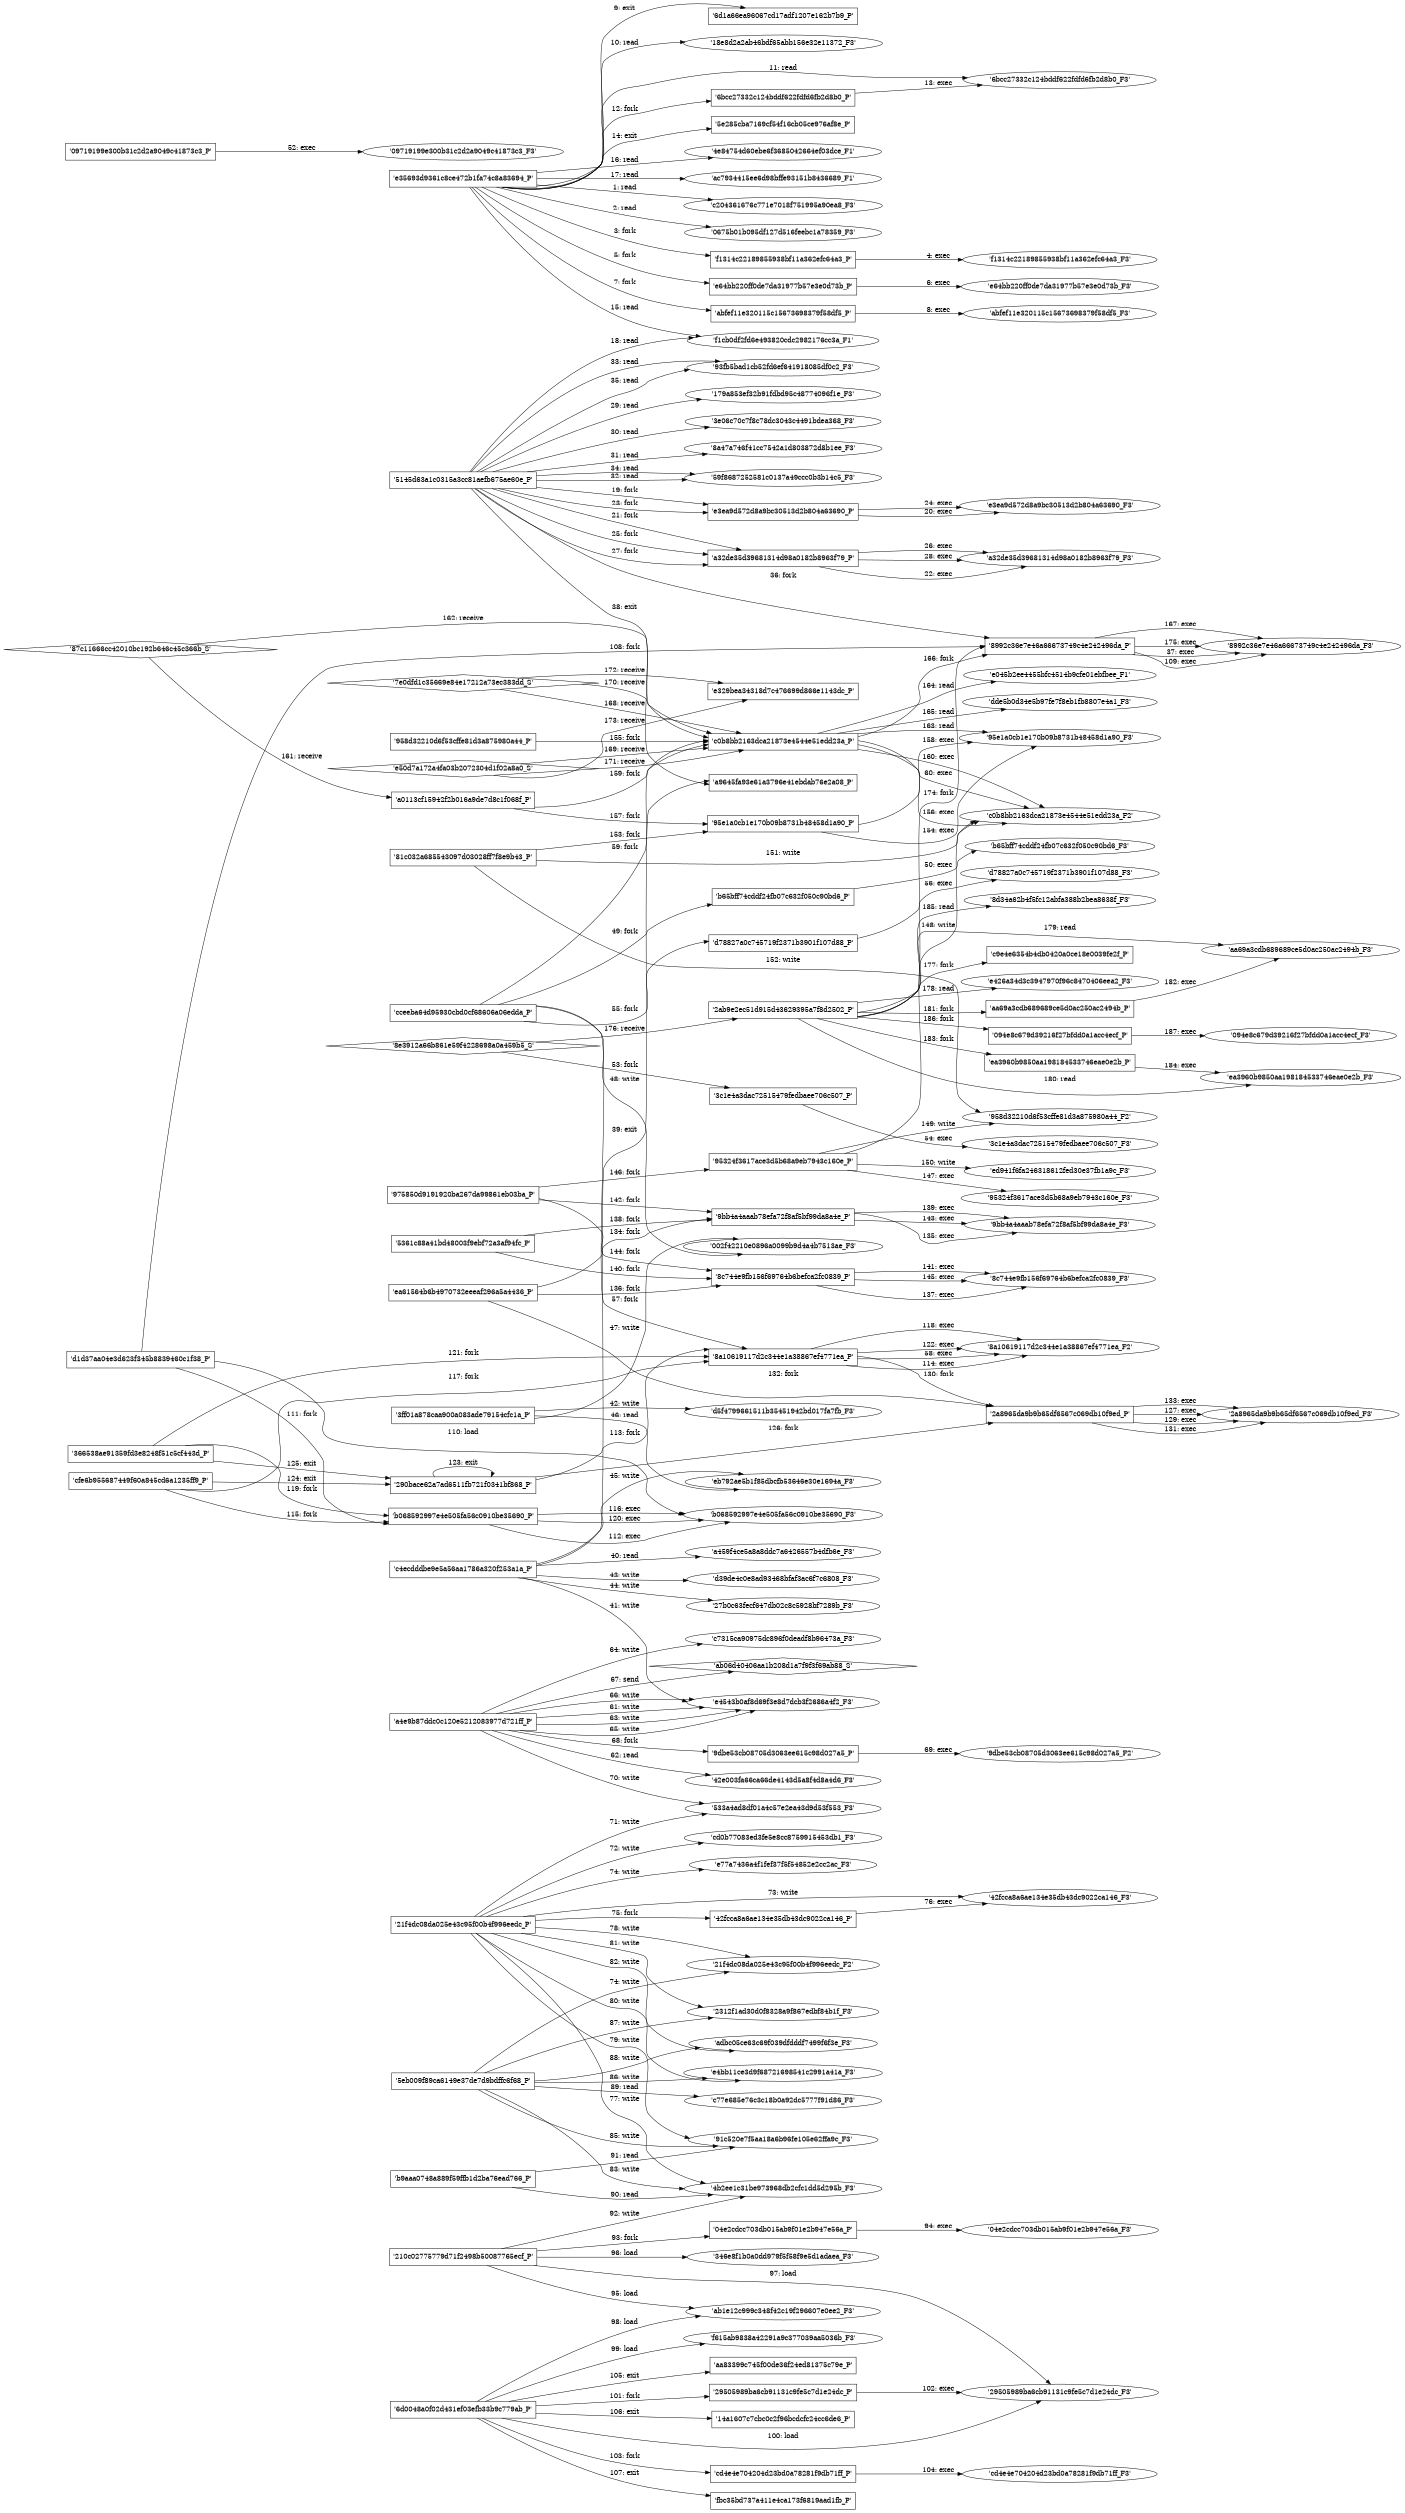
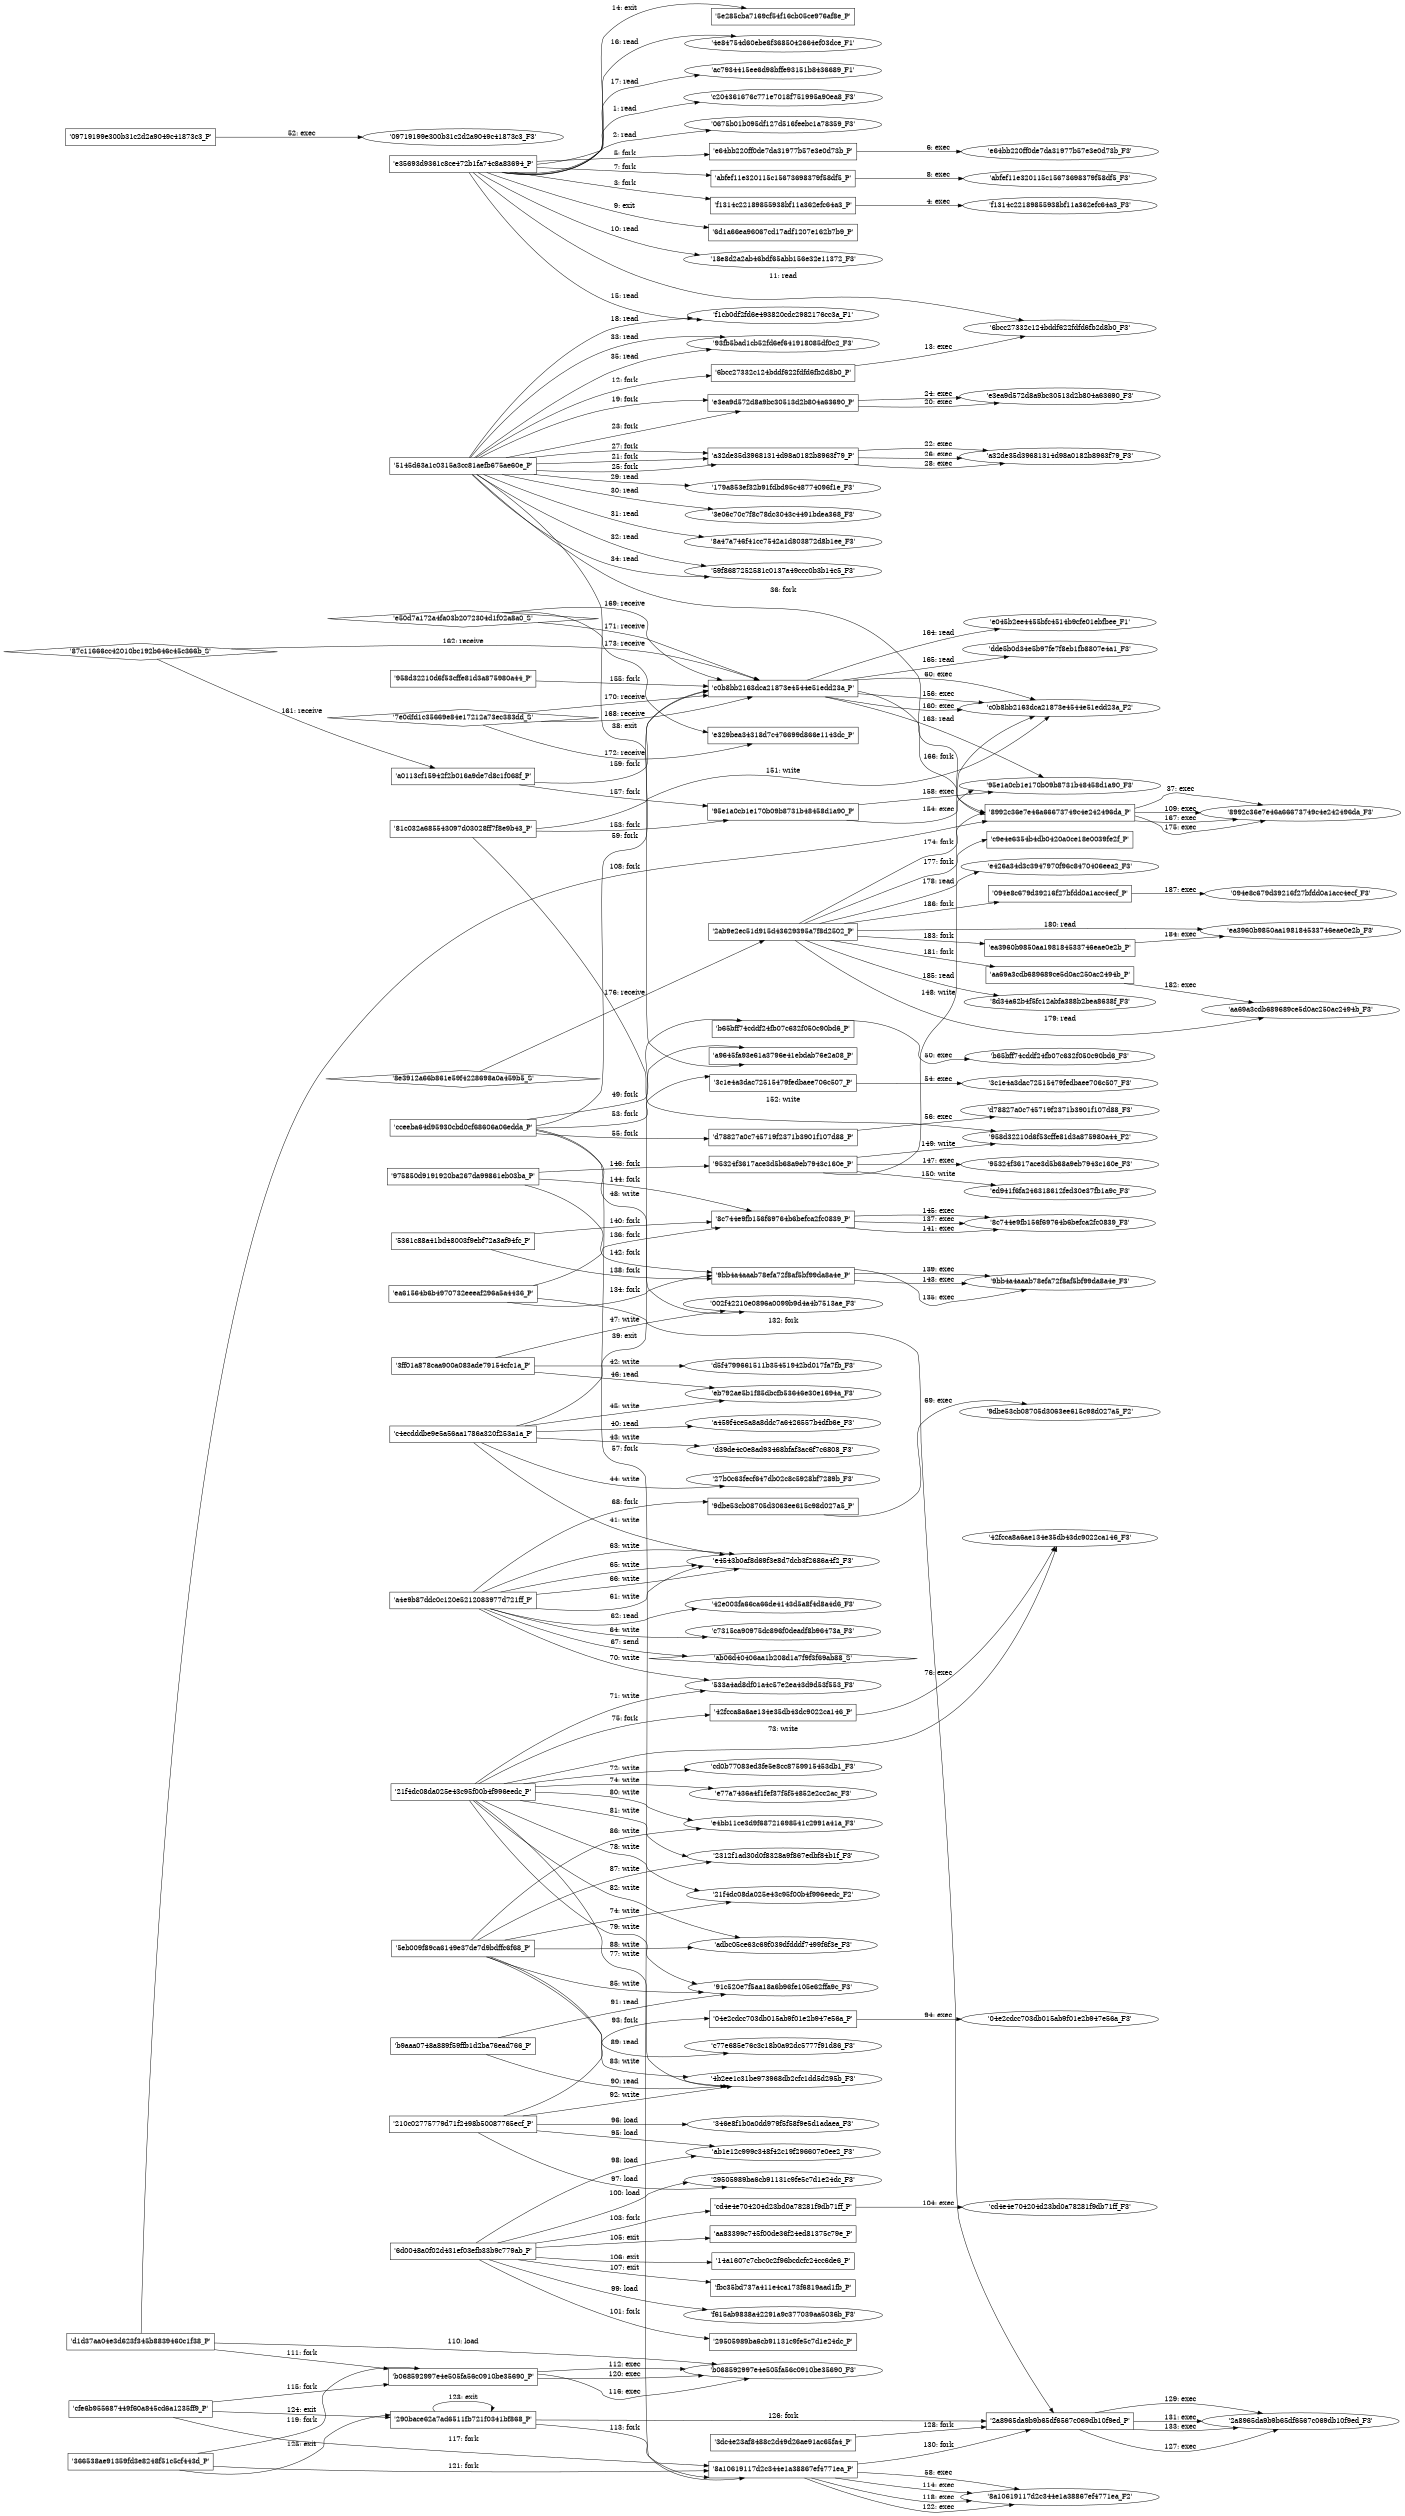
(607, 127) -> (585, 400)
(613, 1070) -> (632, 1122)
(907, 2393) -> none
none -> (783, 2443)
